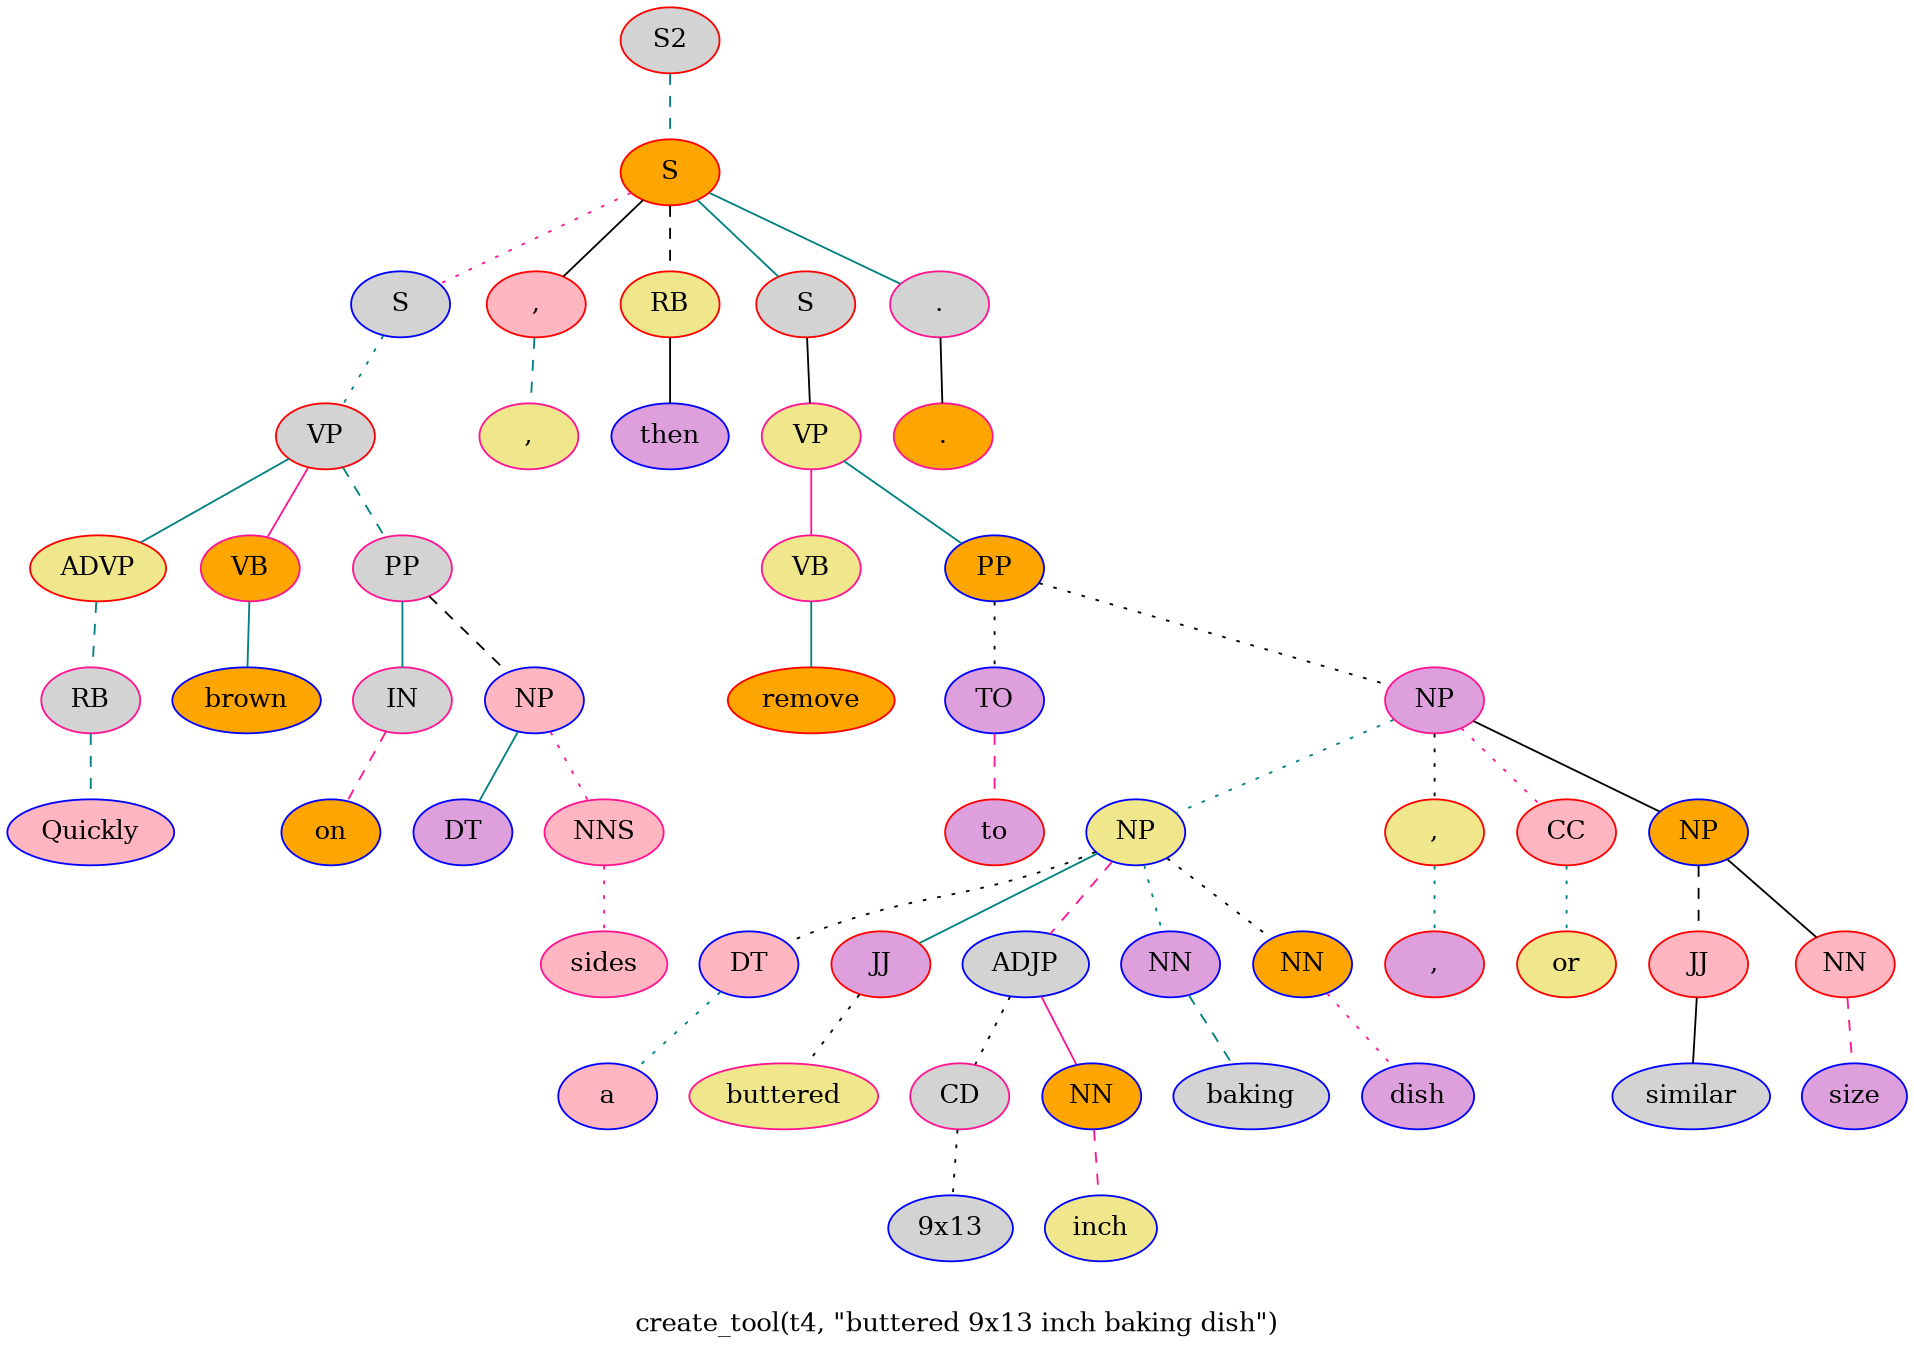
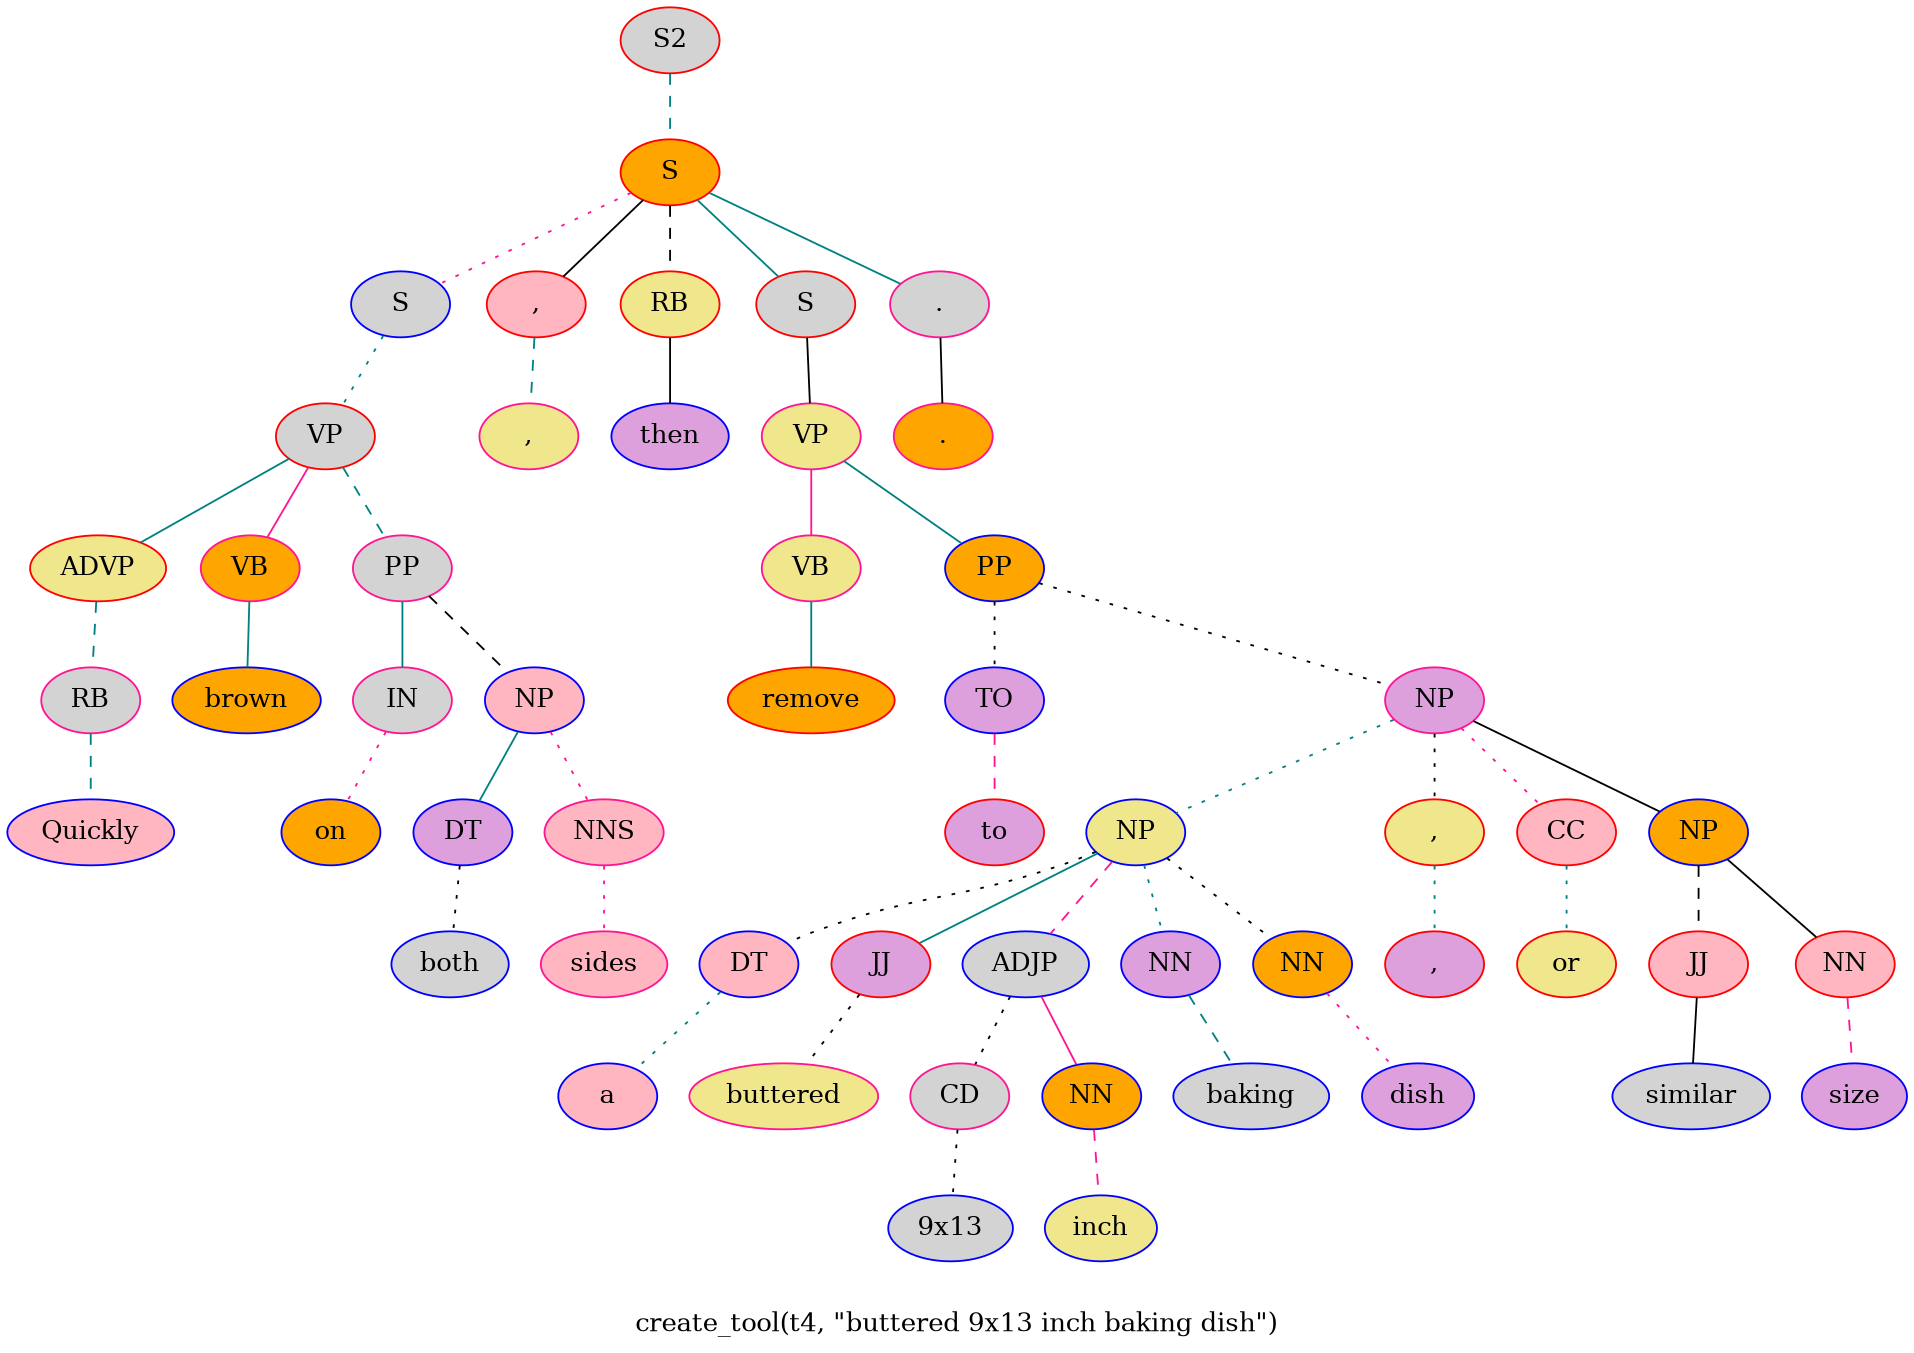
(367, 766) -> (367, 766)
none -> (450, 964)
